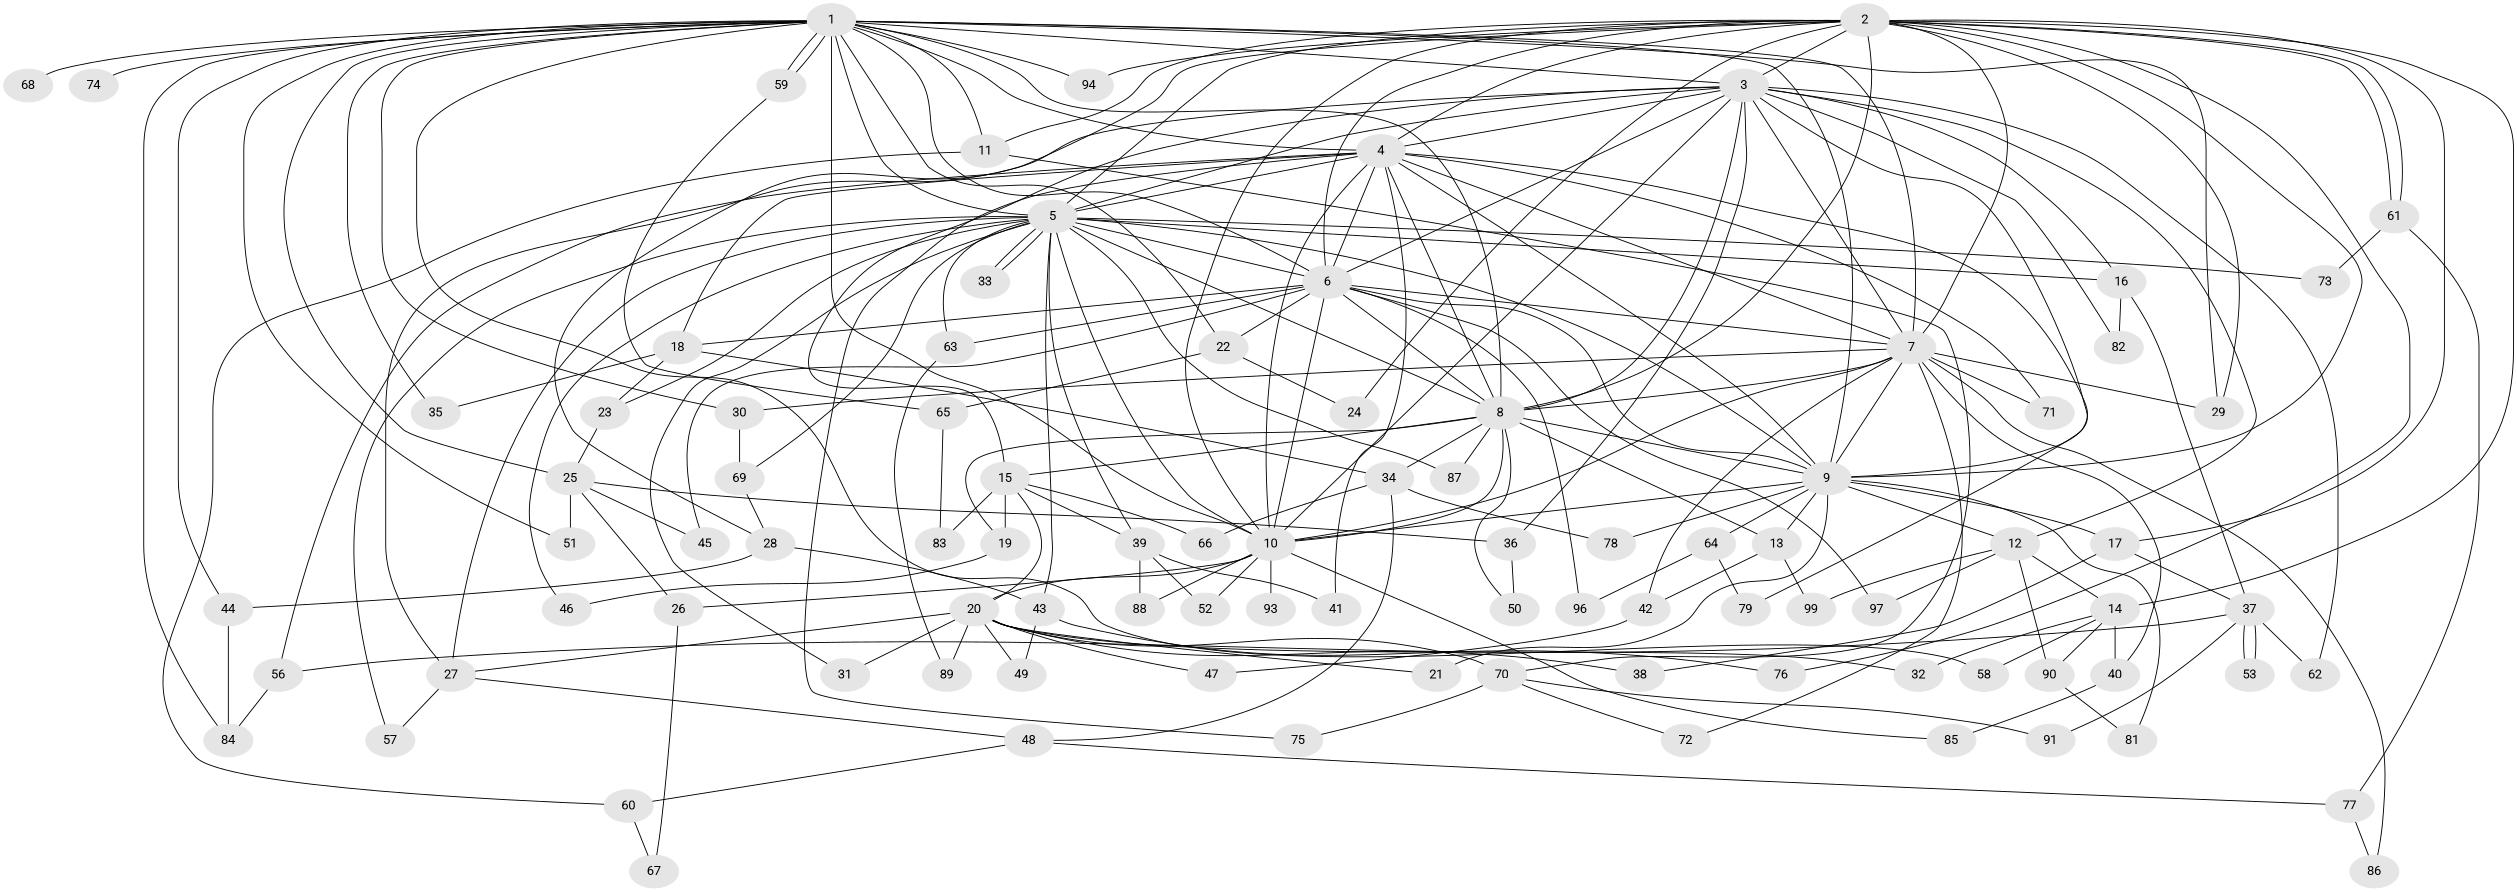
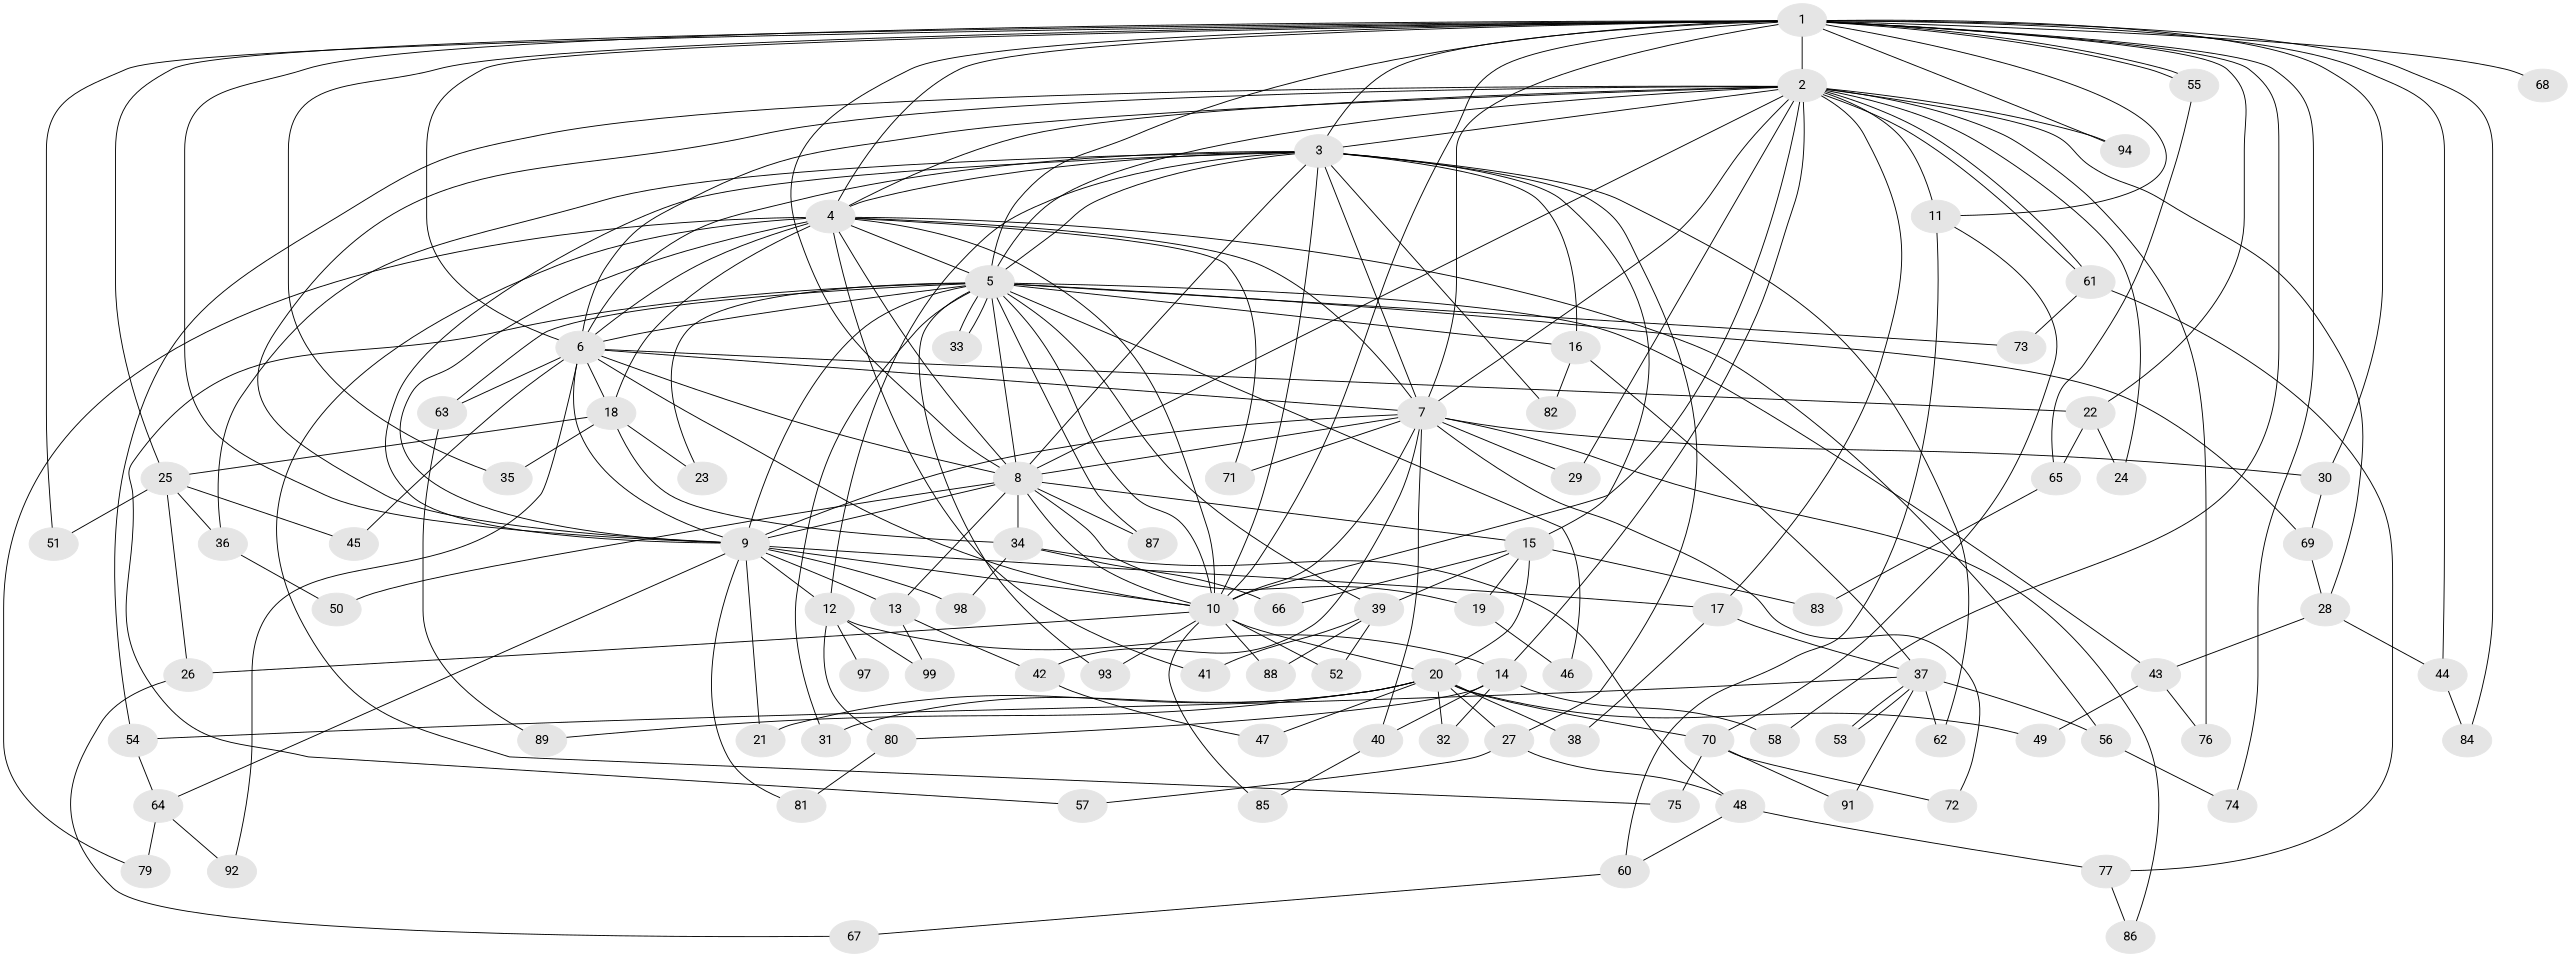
(1888, 70) -> (1802, 53)
(781, 86) -> (2194, 86)
(647, 289) -> (946, 480)
(1600, 425) -> none
(586, 448) -> (378, 447)
(1611, 544) -> (961, 610)
(1580, 610) -> (232, 872)
(2050, 675) -> (892, 741)
(253, 708) -> (2169, 773)
none -> (133, 741)
